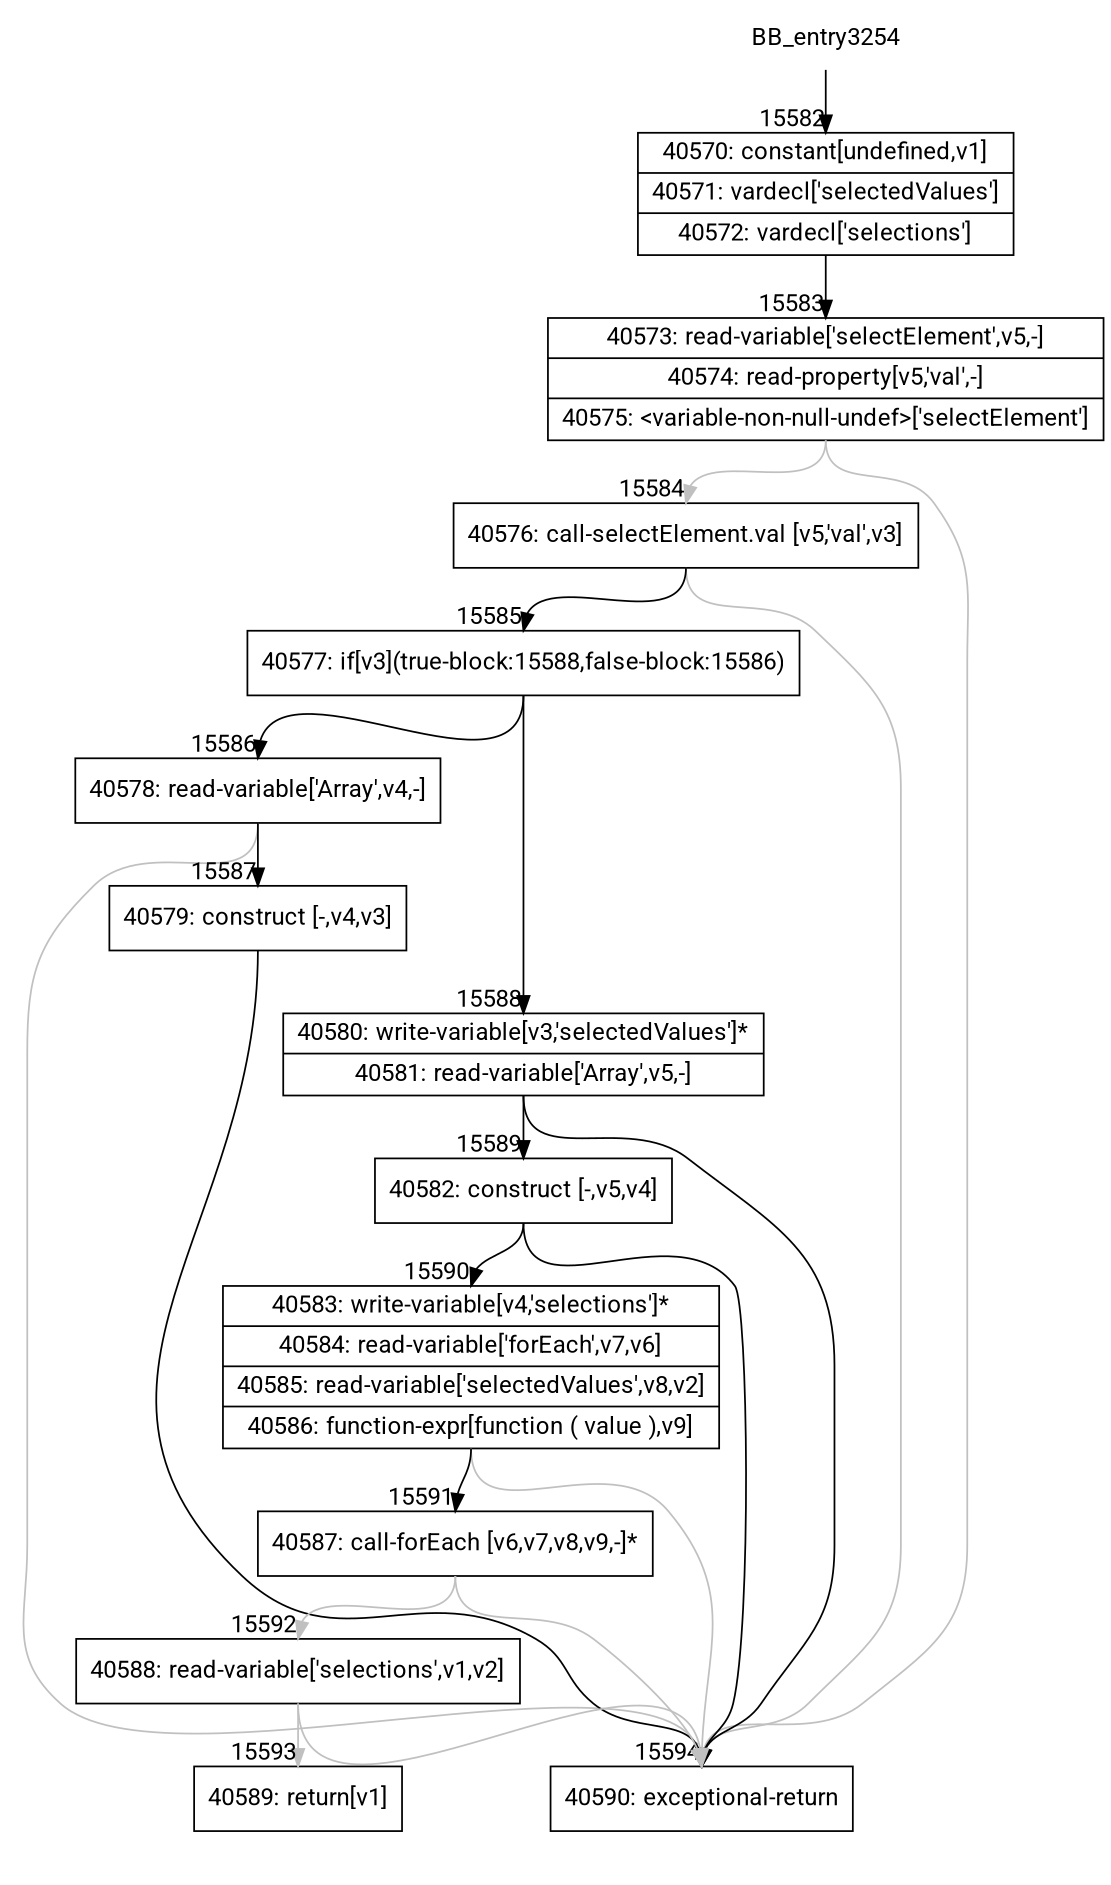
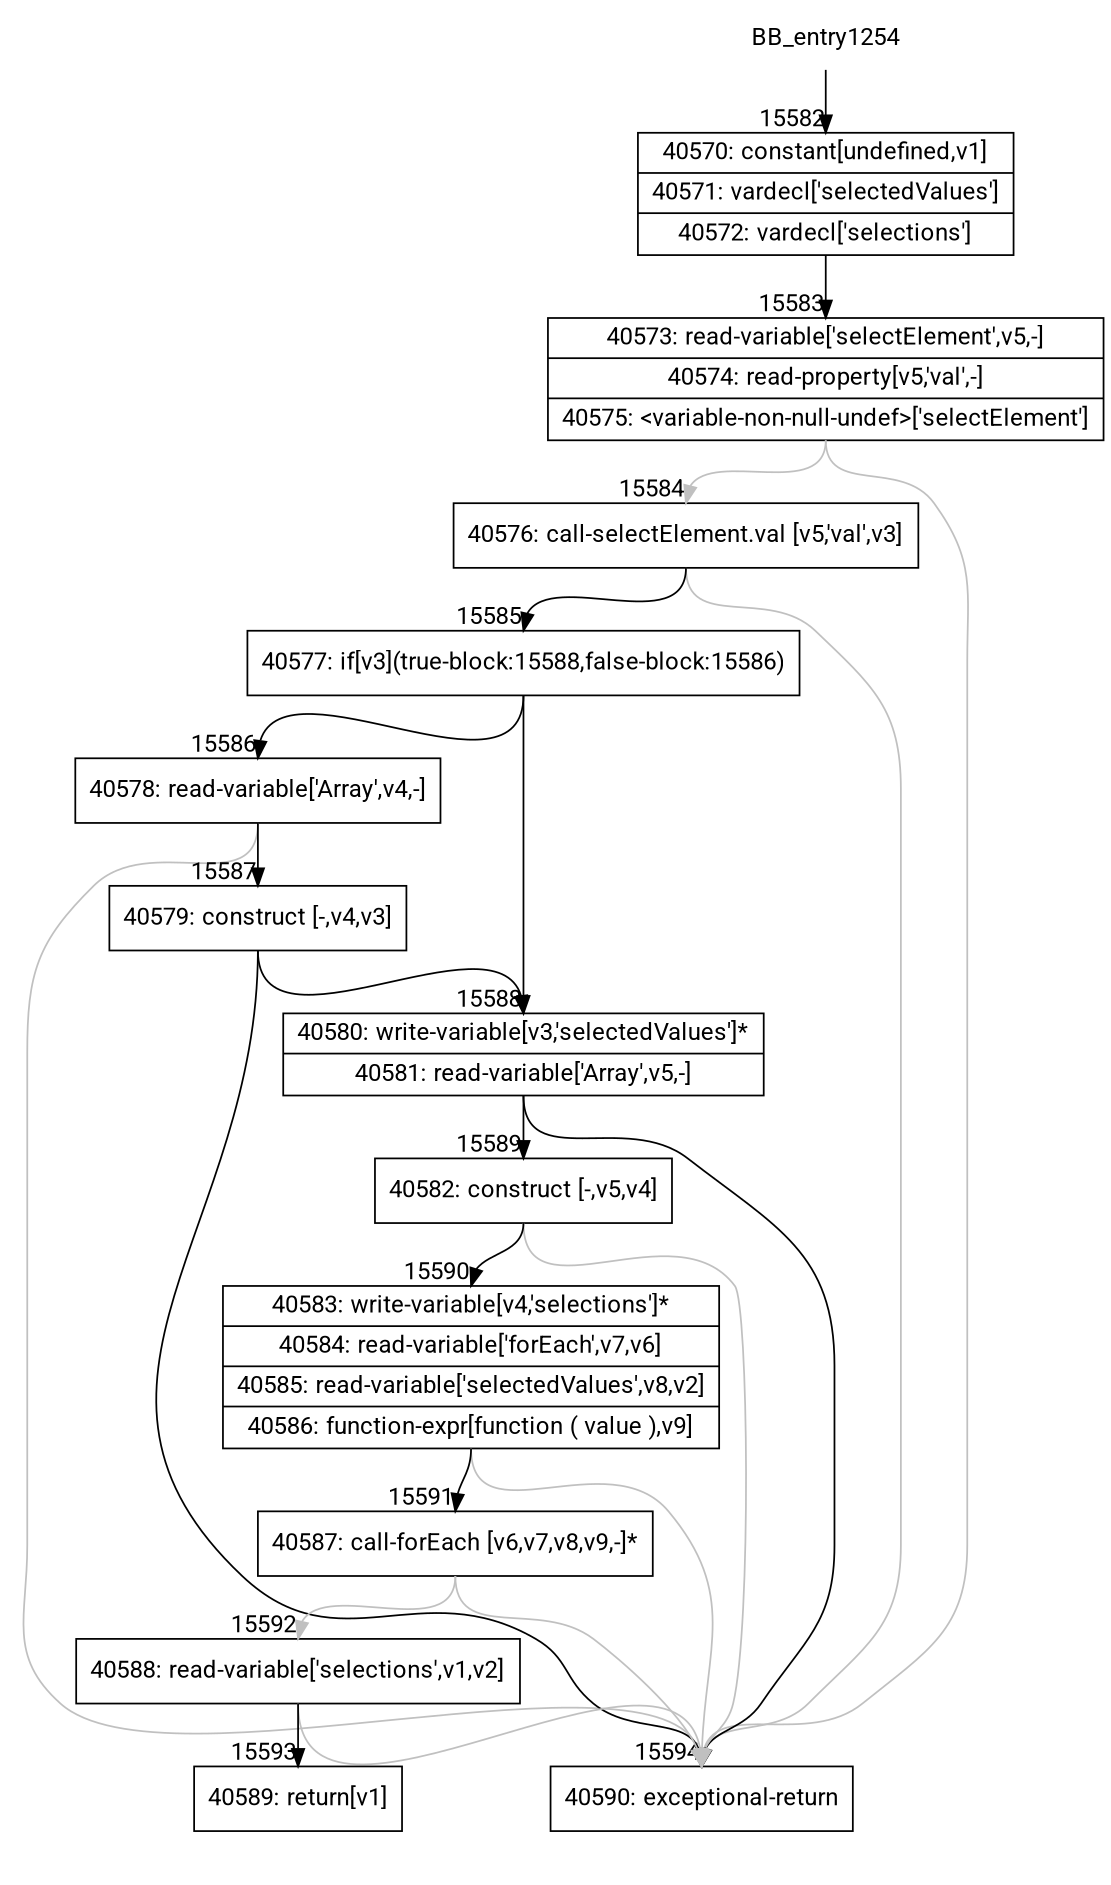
(826, 38) -> (826, 38)
none -> (382, 984)
(745, 1399) -> (745, 1399)
(298, 1726) -> (298, 1726)
